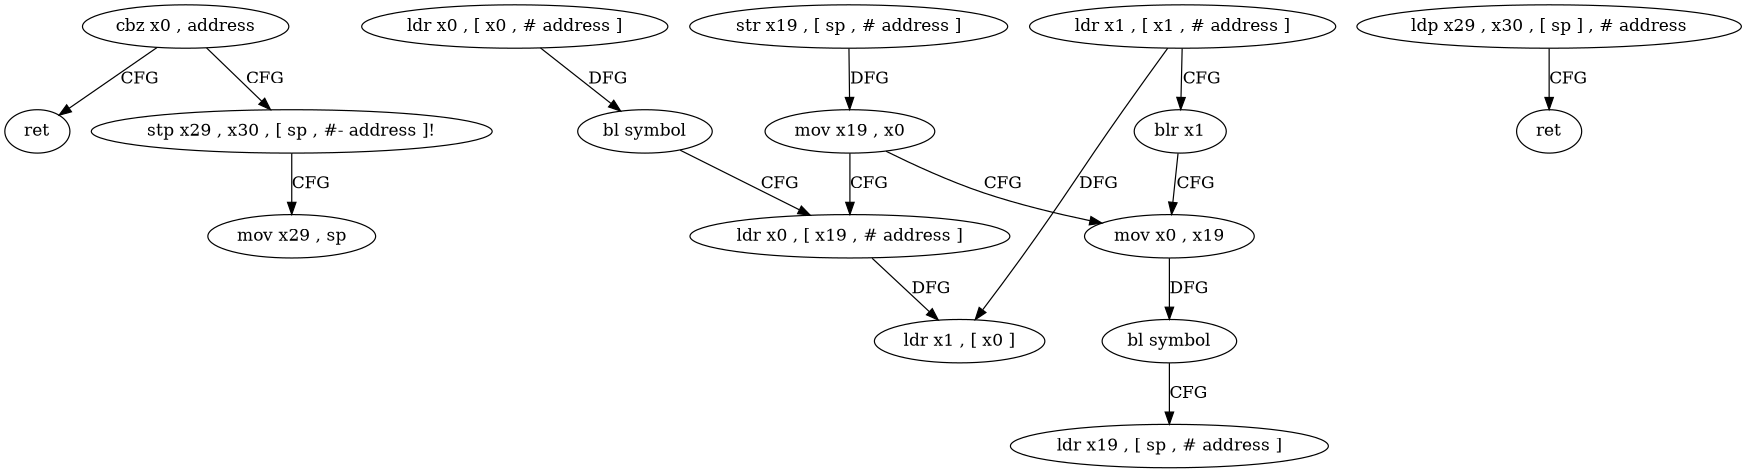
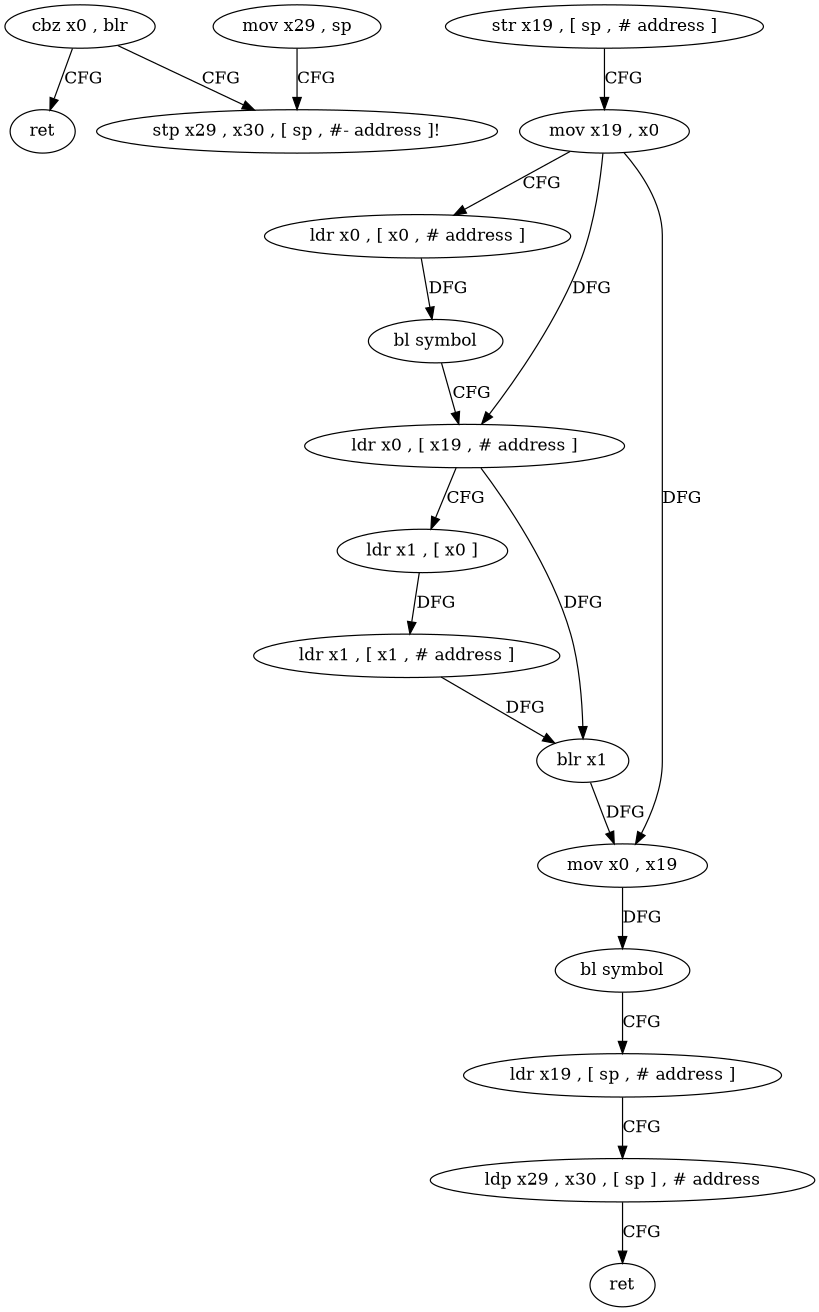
(186, 27) -> (80, 27)
(870, 79) -> (624, 79)
(1202, 79) -> (525, 708)
(292, 178) -> (297, 73)
(1076, 179) -> (416, 597)
none -> (517, 180)
(869, 184) -> (592, 289)
(1003, 184) -> (682, 498)
(1196, 184) -> (626, 813)
(931, 289) -> (466, 498)
none -> (554, 589)
none -> (623, 1122)
